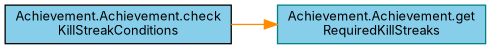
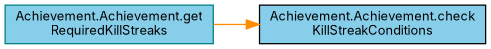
(248, 24) -> (230, 24)
